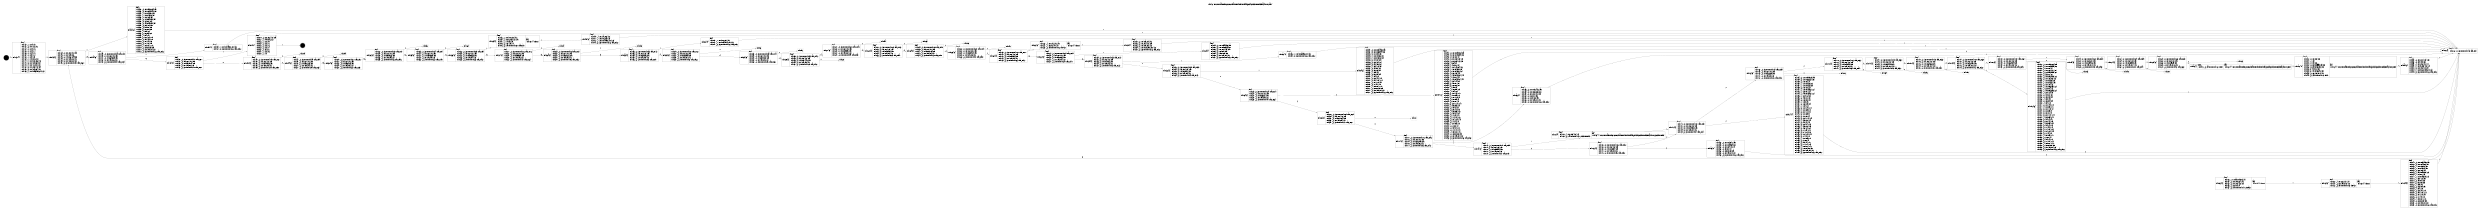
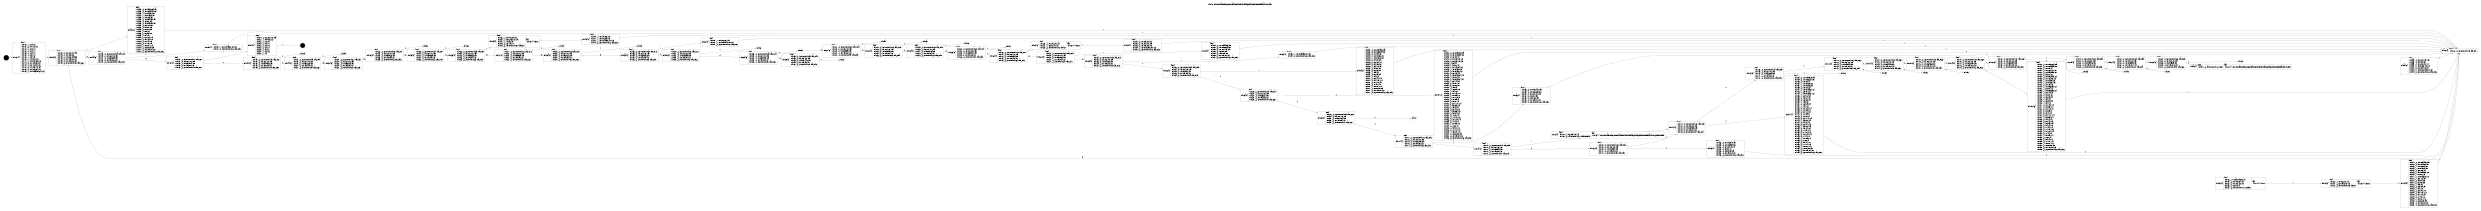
(821, 55) -> (813, 51)
(2346, 67) -> none
